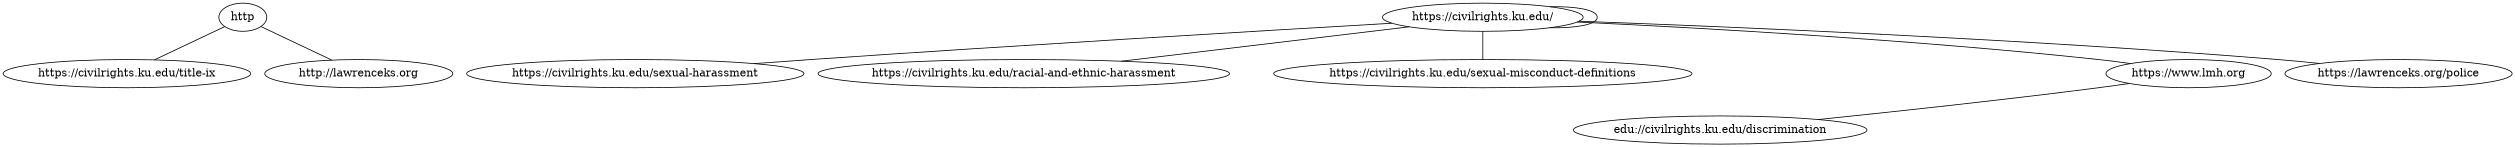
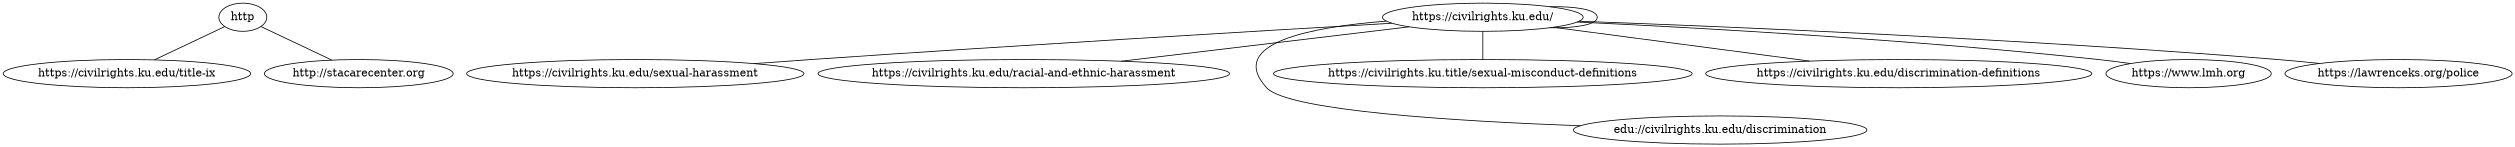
(359, 74) -> (359, 74)
(1483, 74) -> (1483, 74)
none -> (1899, 74)
(1974, 103) -> (1338, 108)
